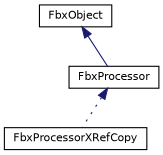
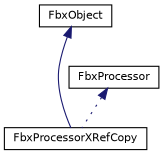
(98, 51) -> (59, 83)
